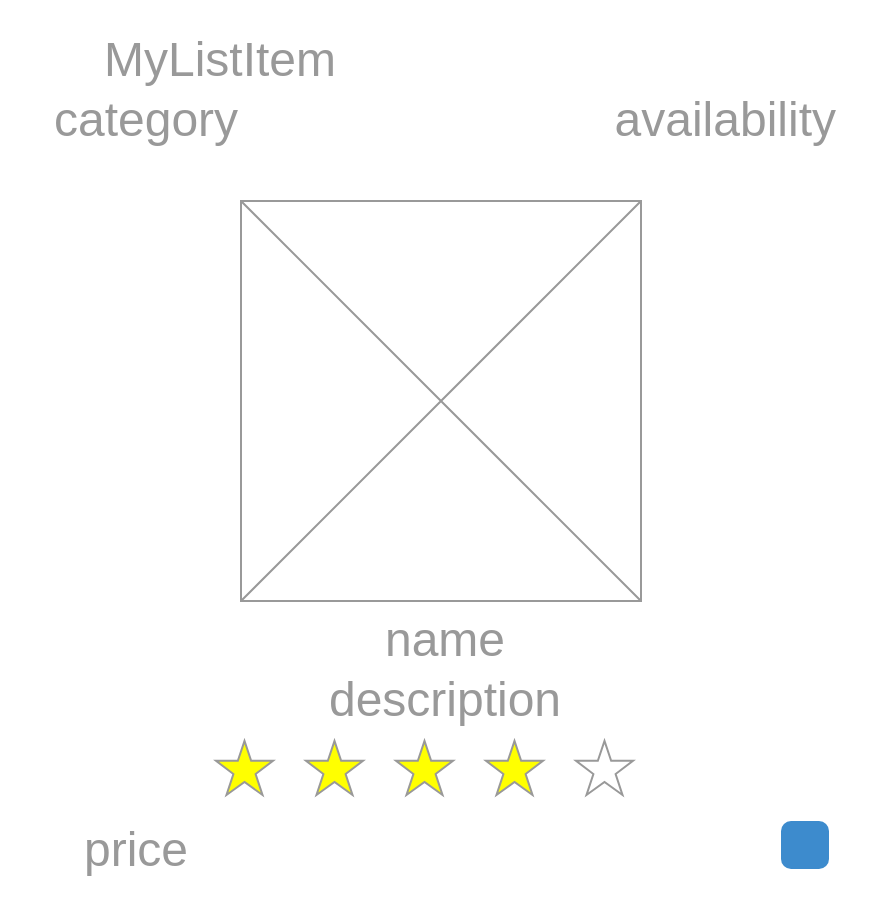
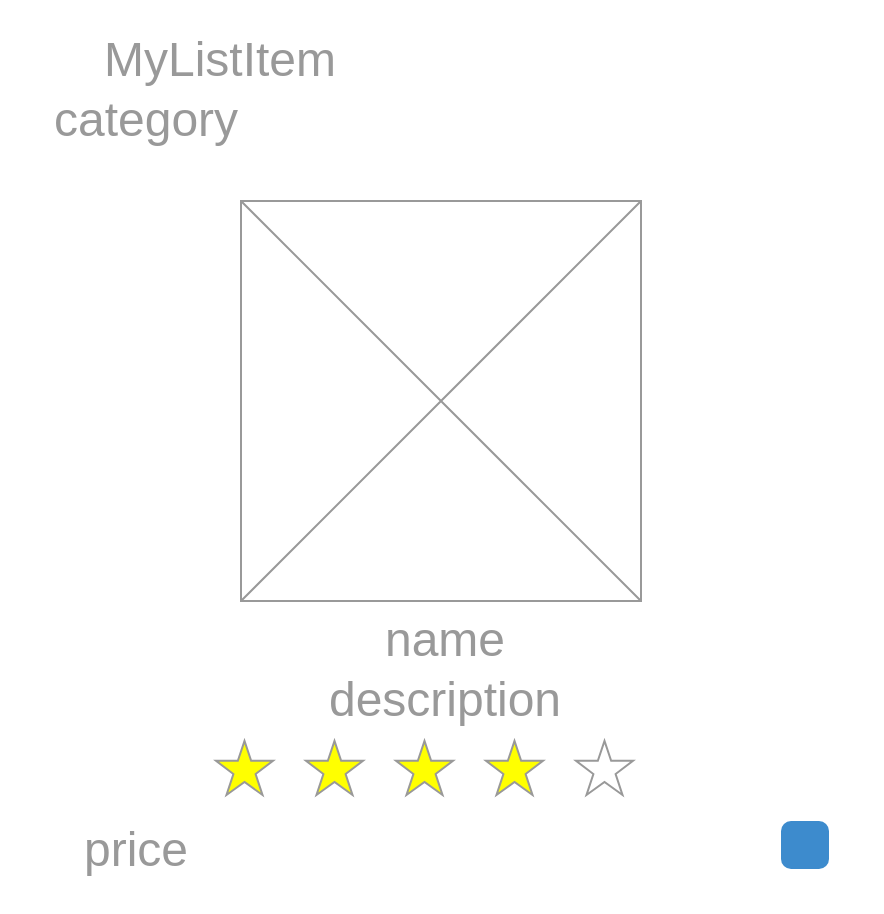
(641, 121) -> none
